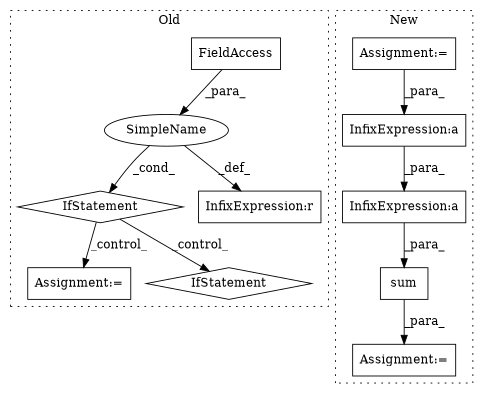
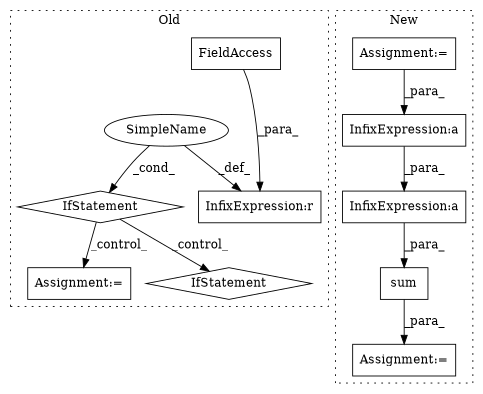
(204, 89) -> (256, 125)
